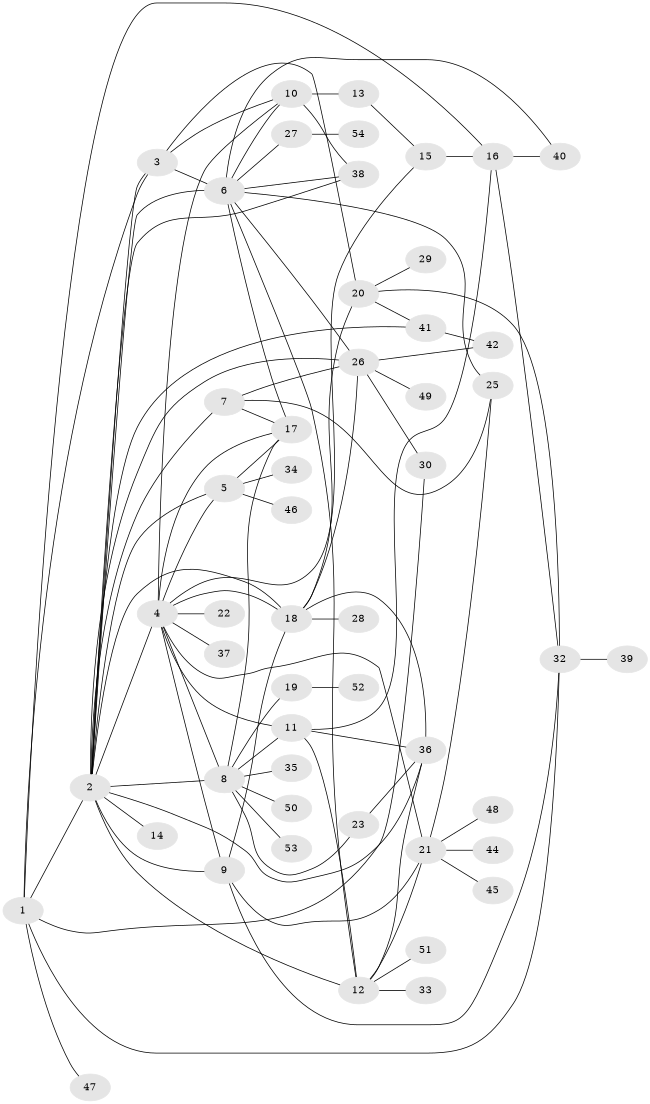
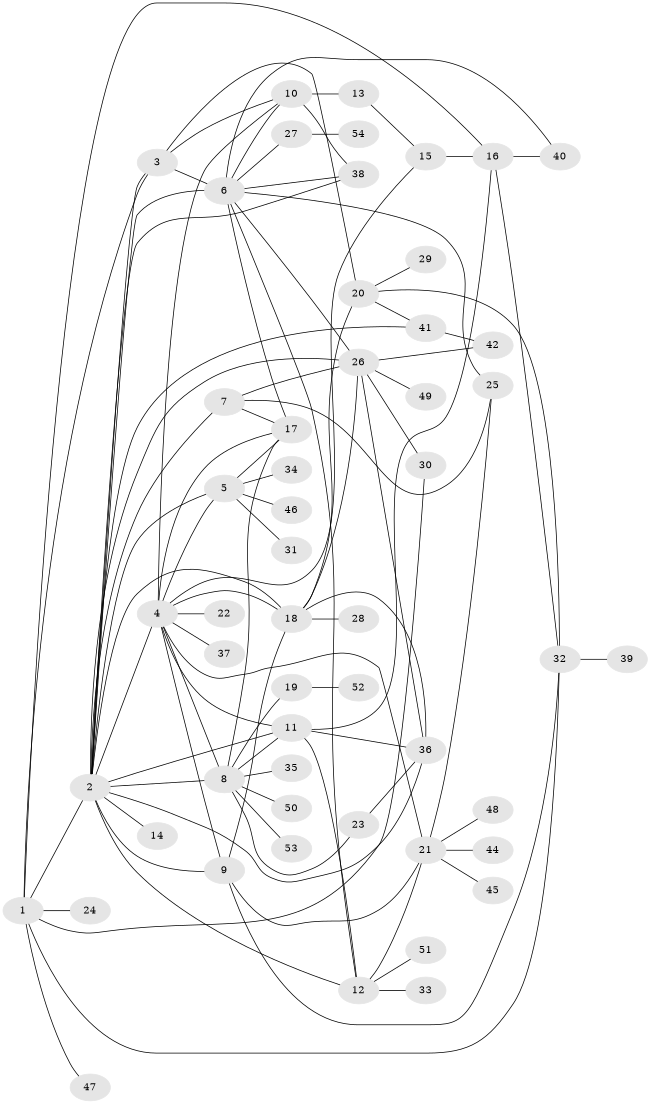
none -> (292, 550)
none -> (186, 758)
(399, 873) -> (389, 538)
none -> (90, 911)
